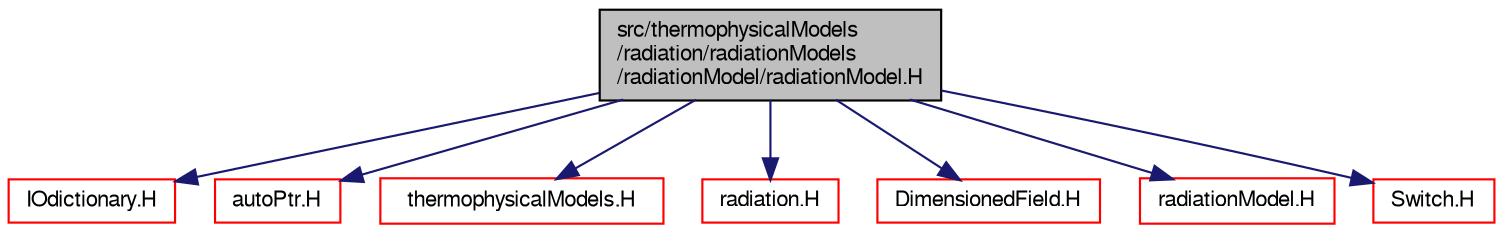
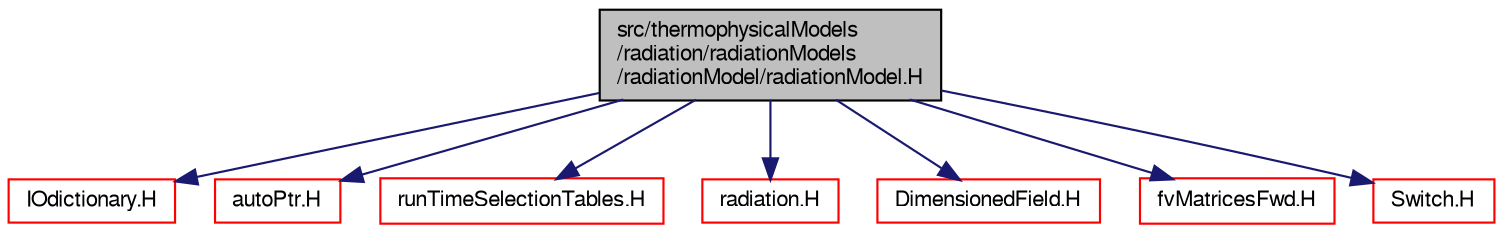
(522, 201) -> (522, 201)
(1237, 201) -> (1237, 201)
